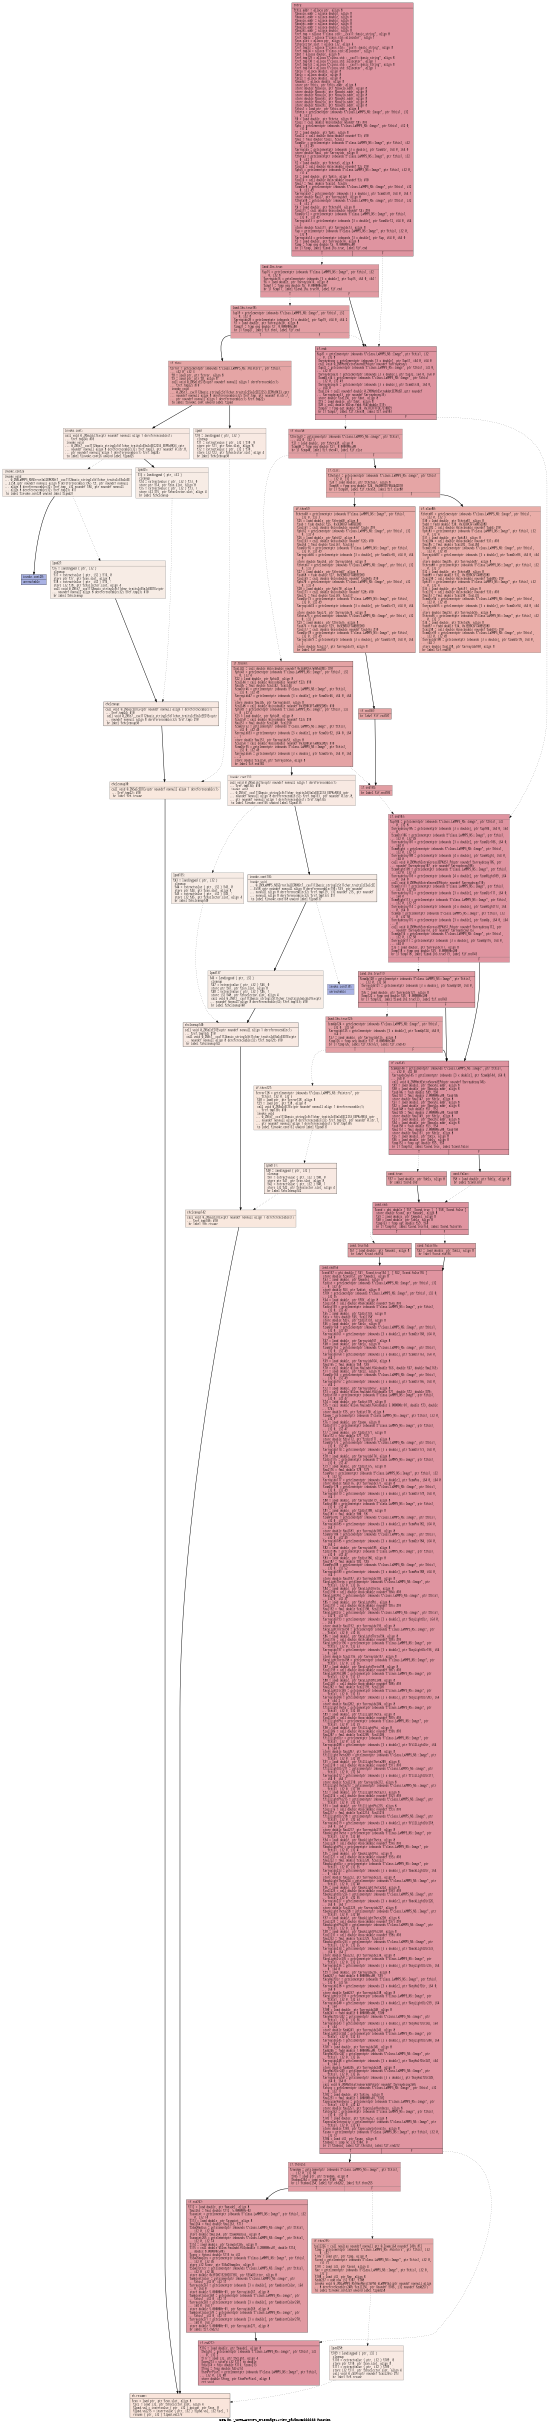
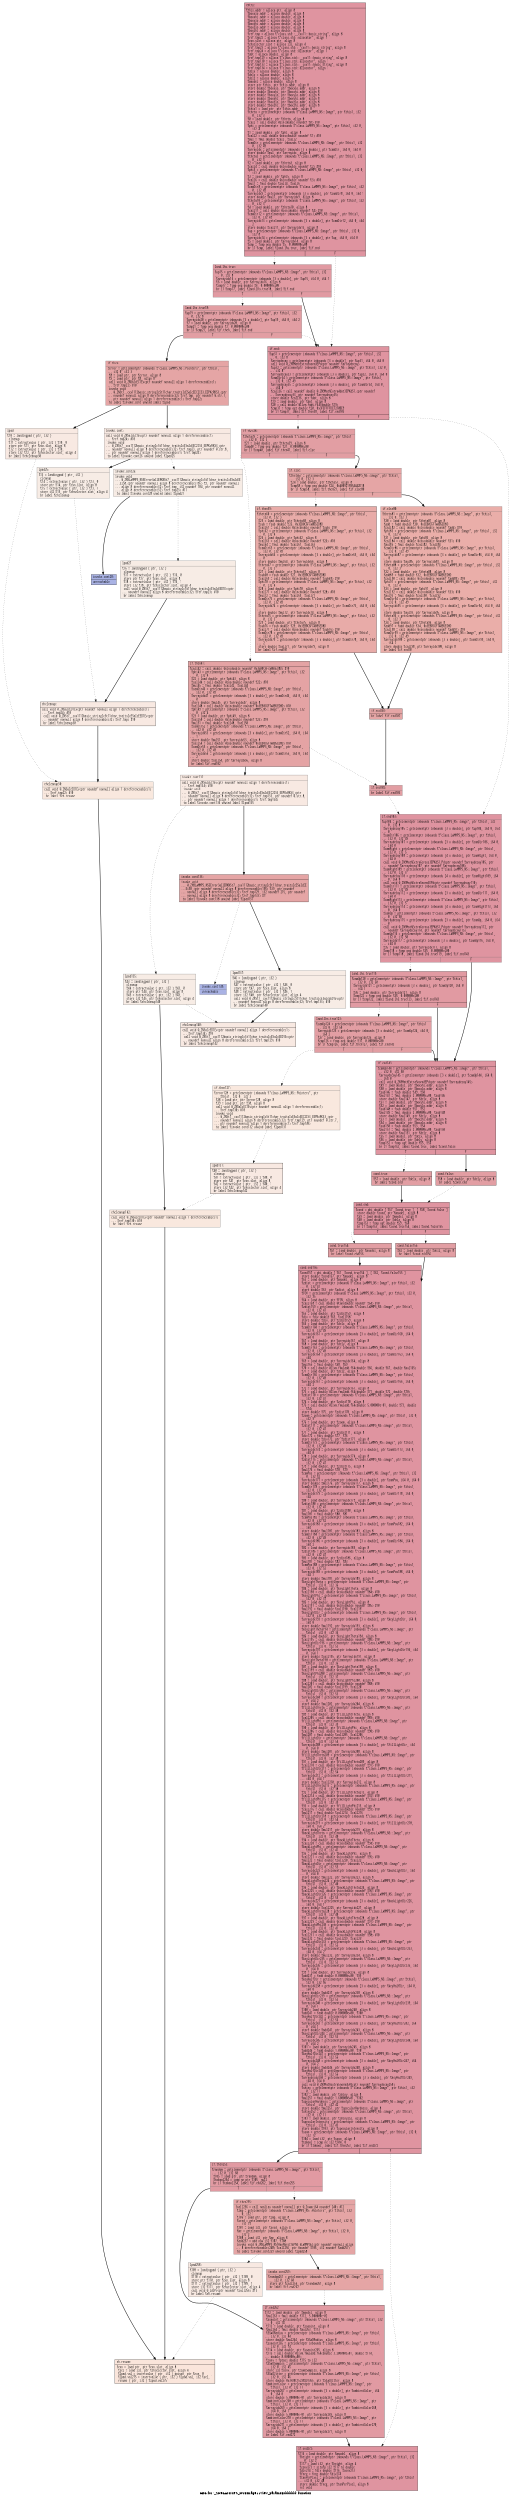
(355, 501) -> (316, 501)
none -> (400, 680)
(312, 888) -> (244, 888)
(241, 1127) -> (162, 1106)
none -> (325, 2280)
